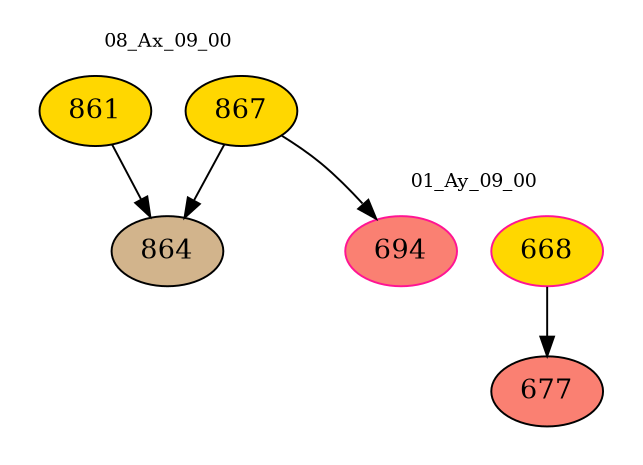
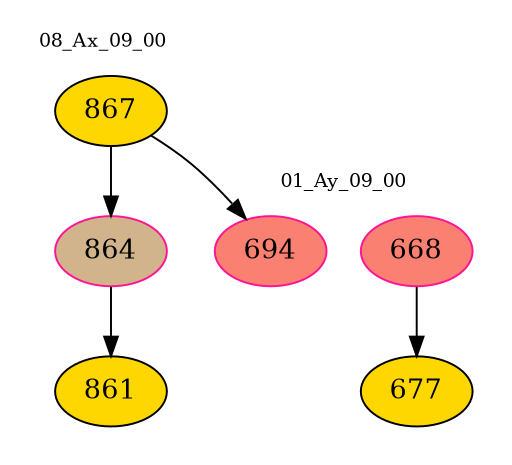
(127, 172) -> (111, 312)
(167, 251) -> (111, 251)
(547, 251) -> (417, 251)
(547, 391) -> (417, 391)
